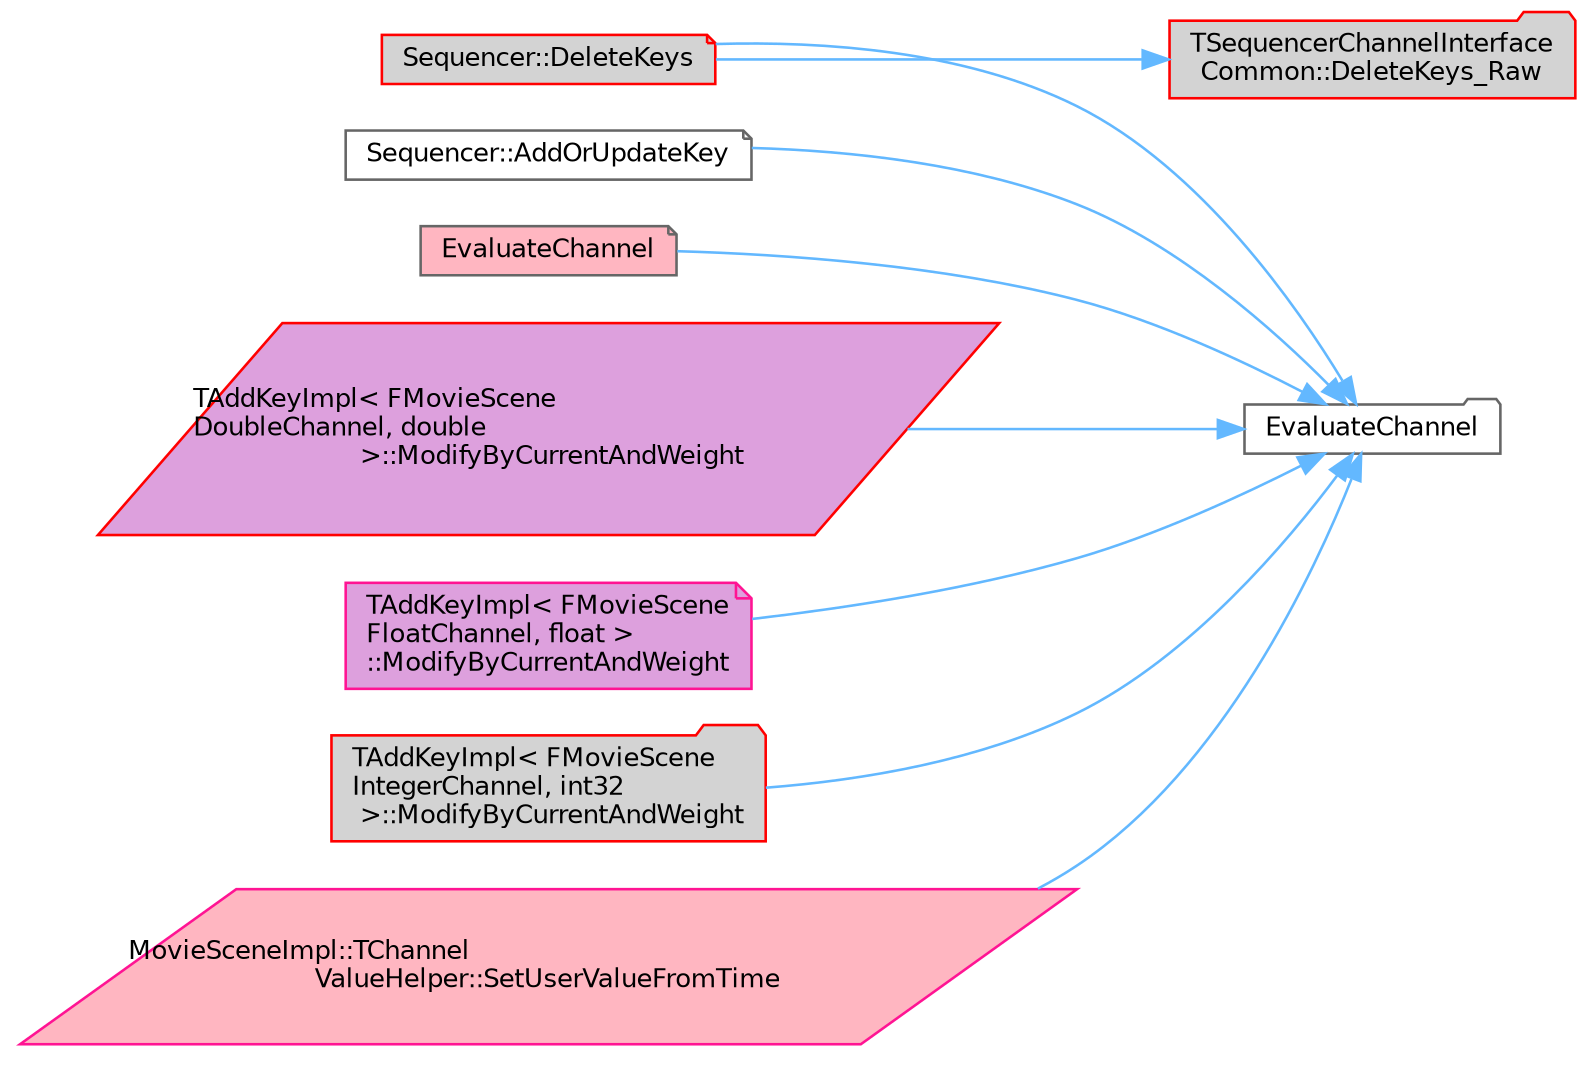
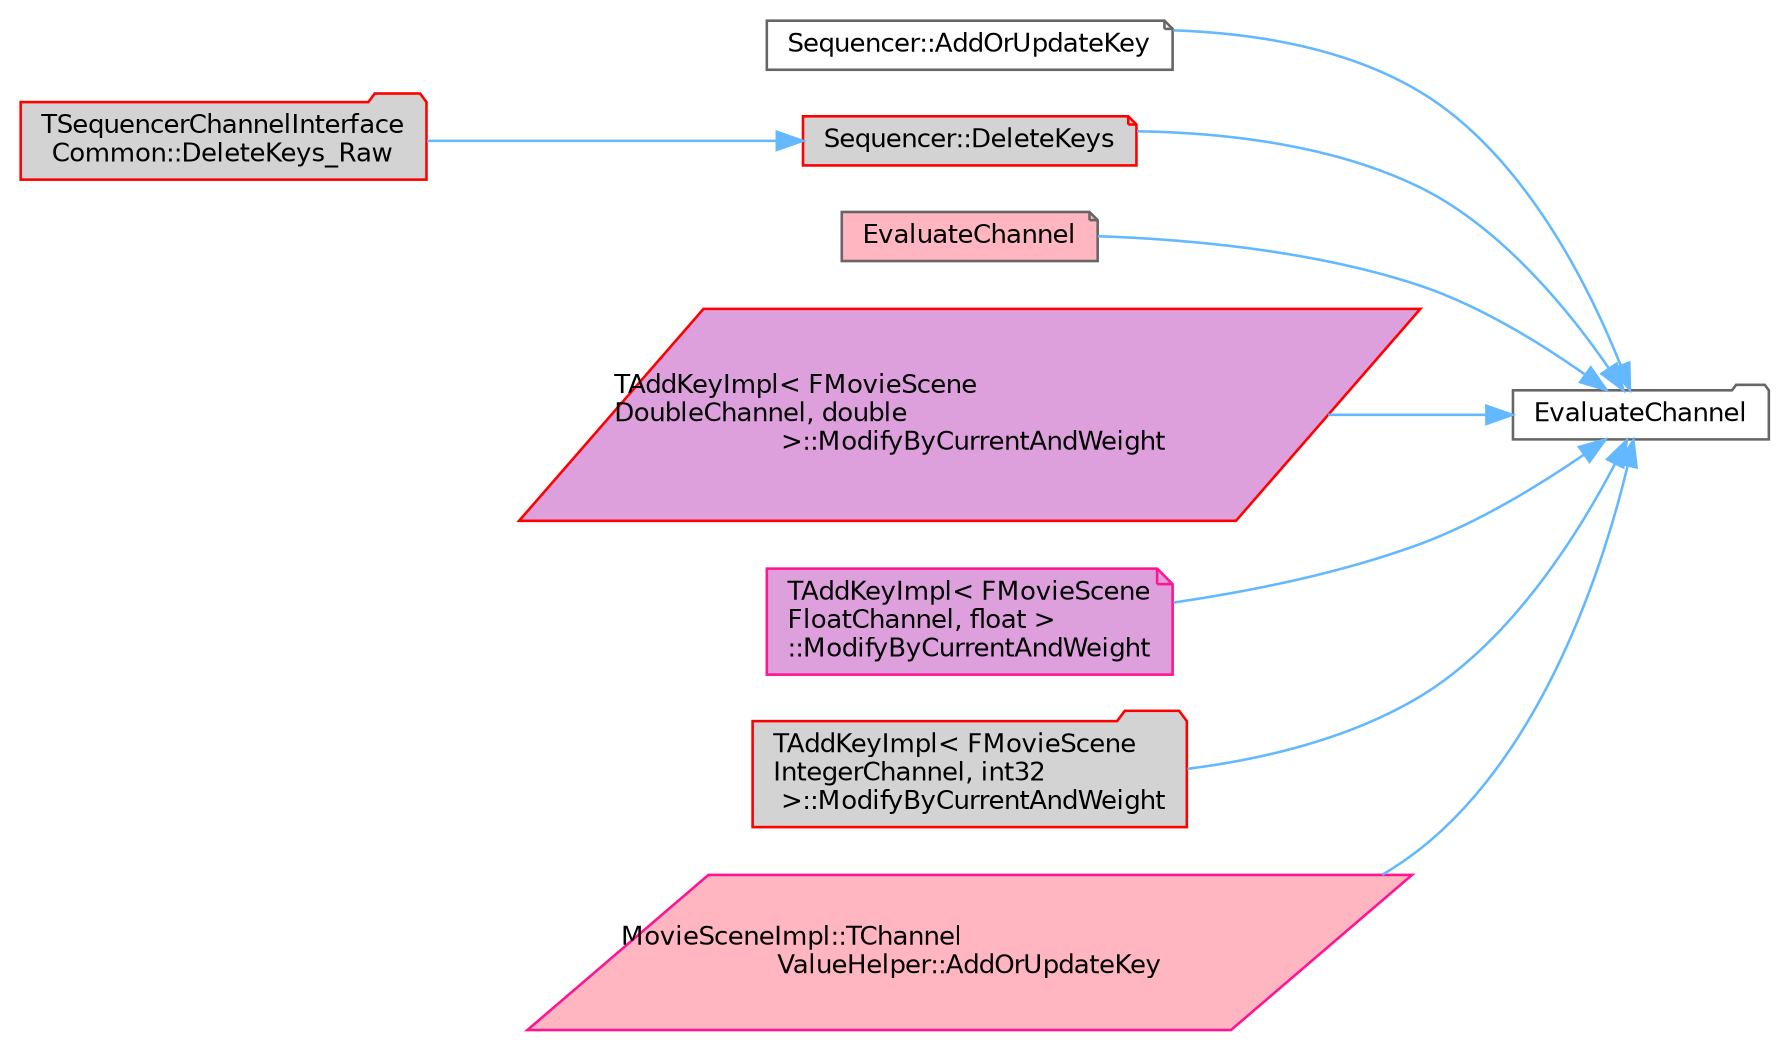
(1003, 59) -> (602, 141)
(549, 967) -> (970, 952)
